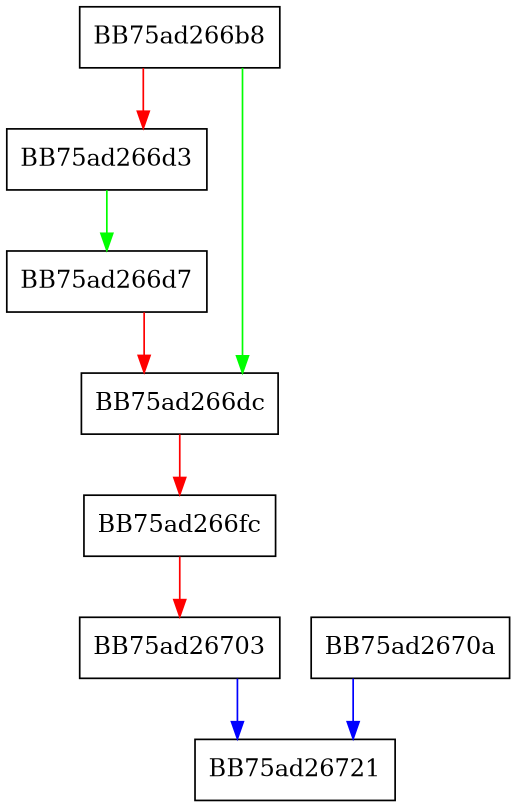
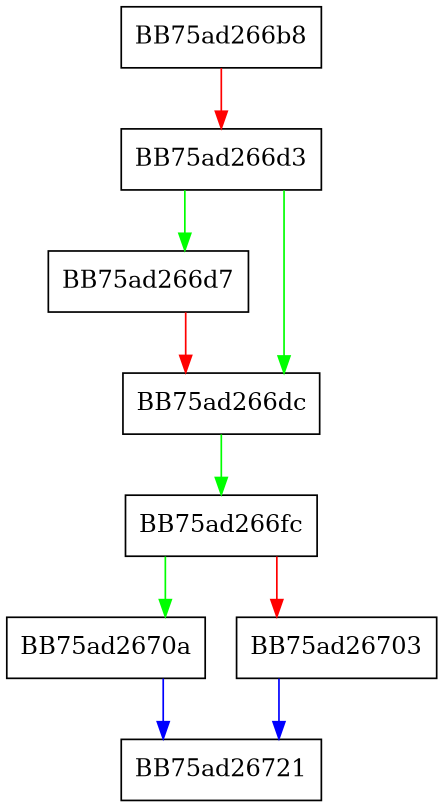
(243, 212) -> (284, 273)
(180, 456) -> (221, 456)
none -> (165, 578)
